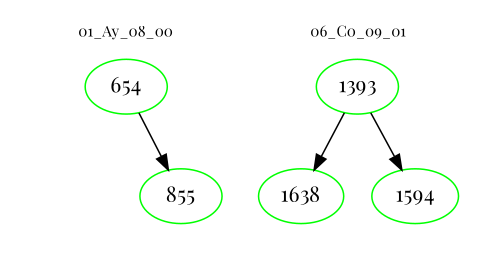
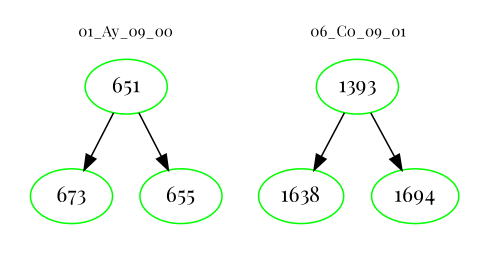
(126, 33) -> (126, 33)
(126, 87) -> (126, 87)
none -> (71, 196)
(181, 196) -> (181, 196)
(415, 196) -> (415, 196)
